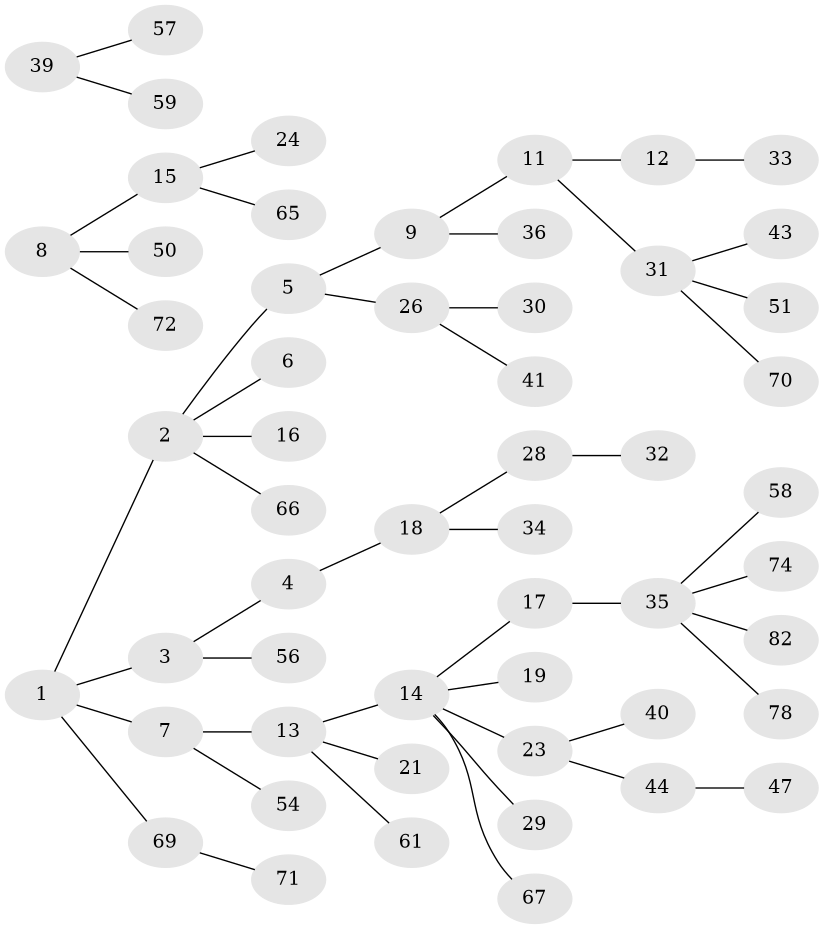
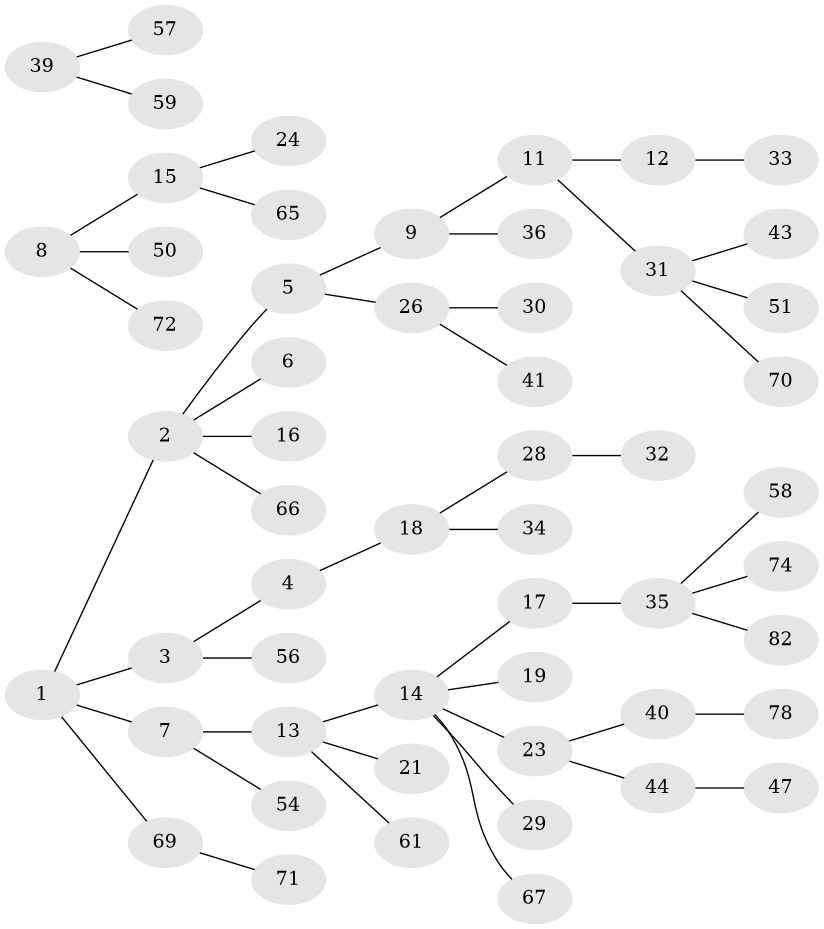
(720, 659) -> (720, 714)
